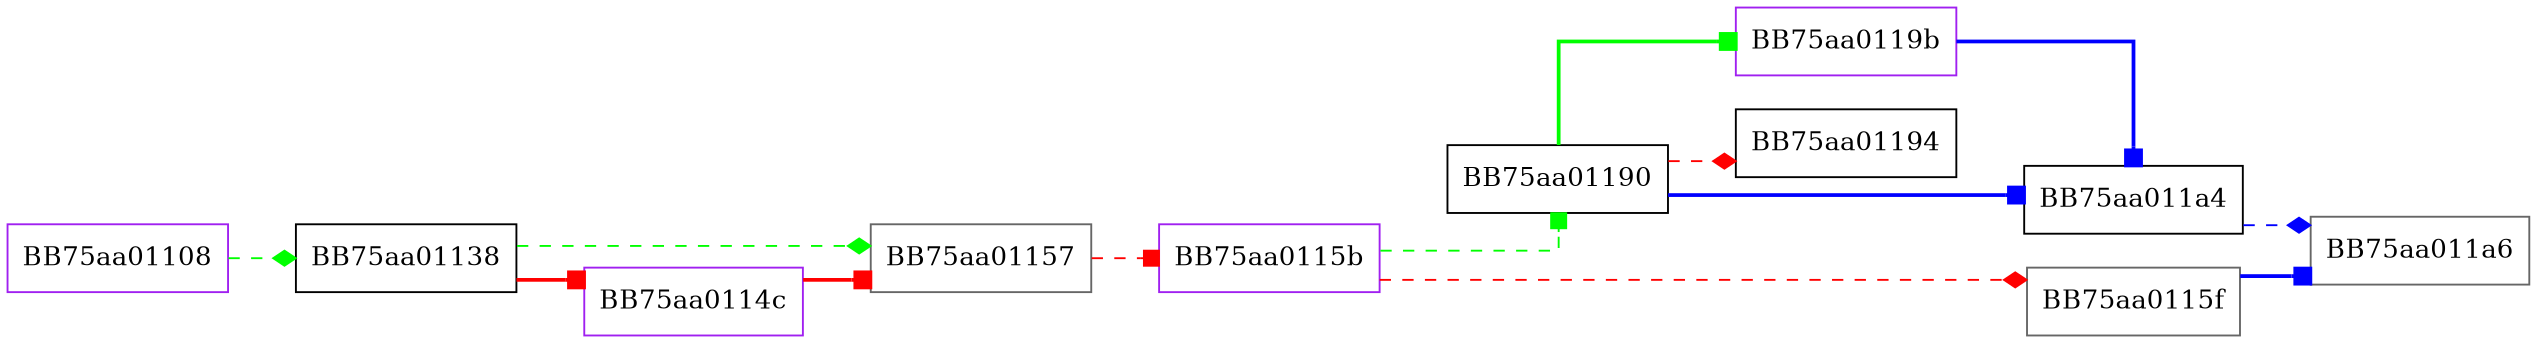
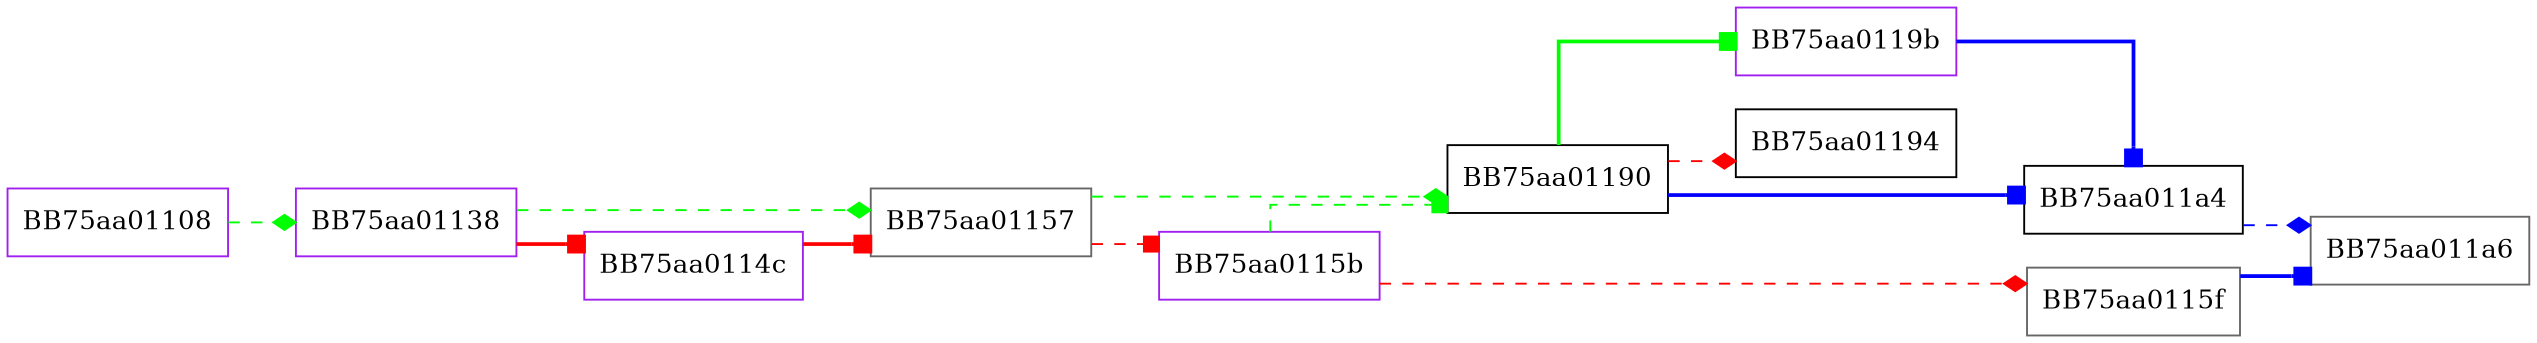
none -> (1258, 197)
(406, 258) -> (406, 222)
